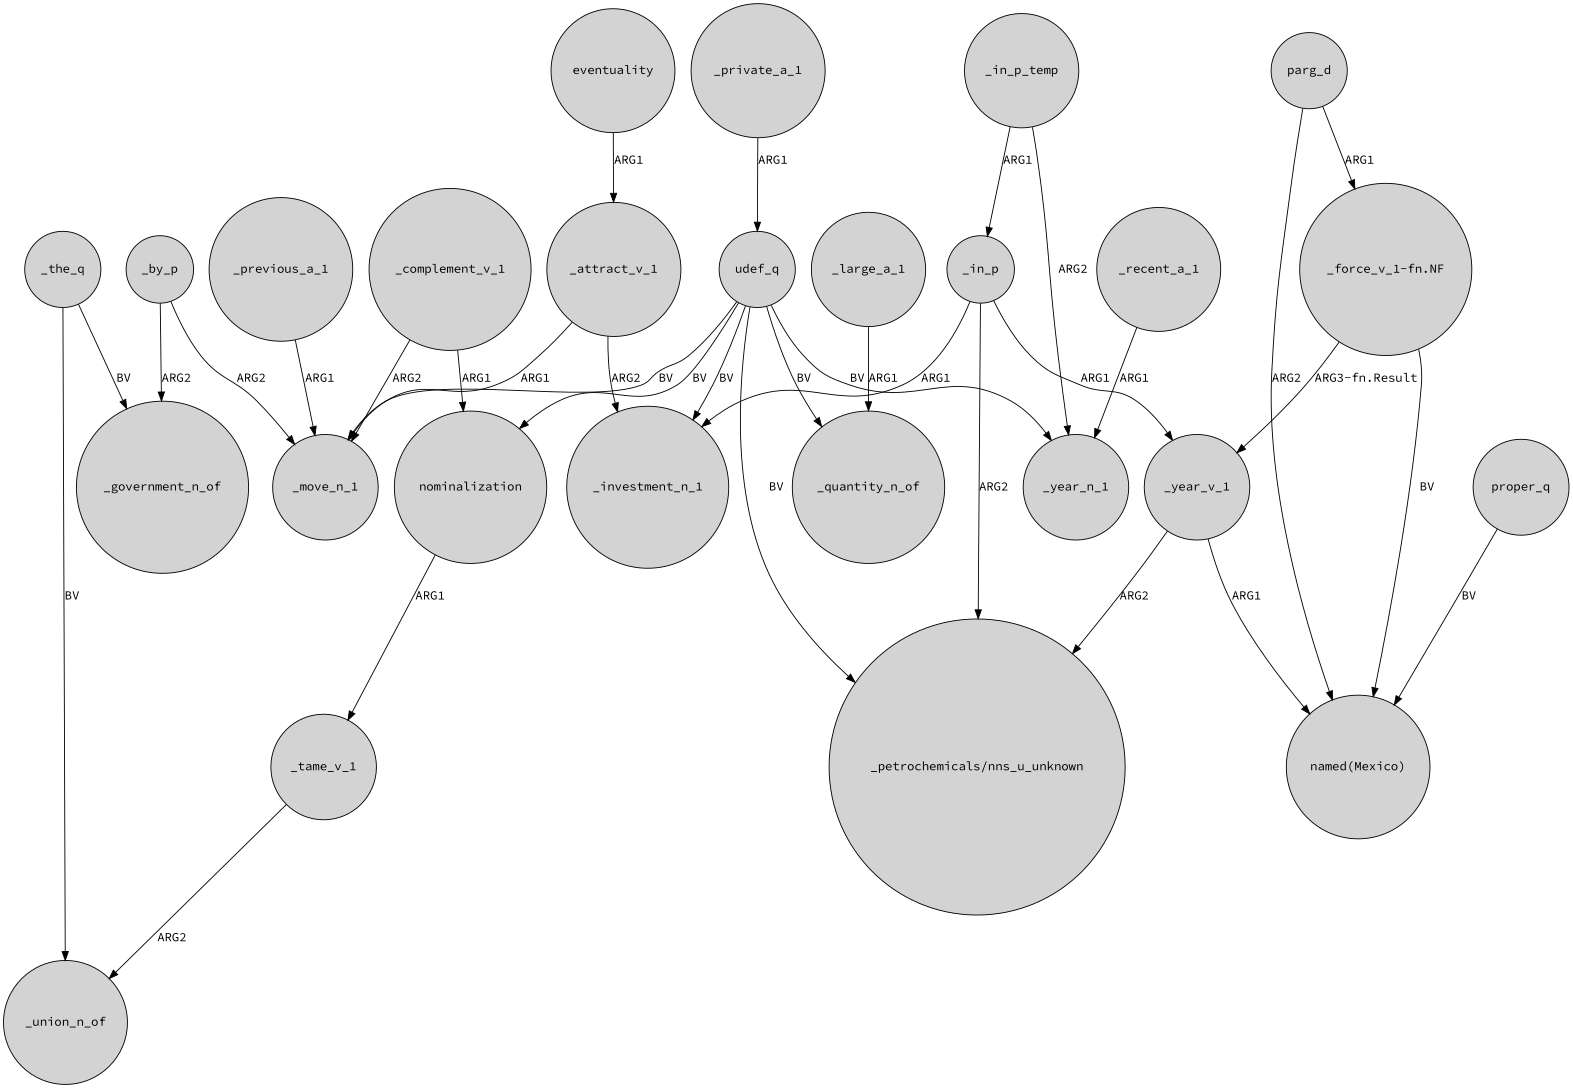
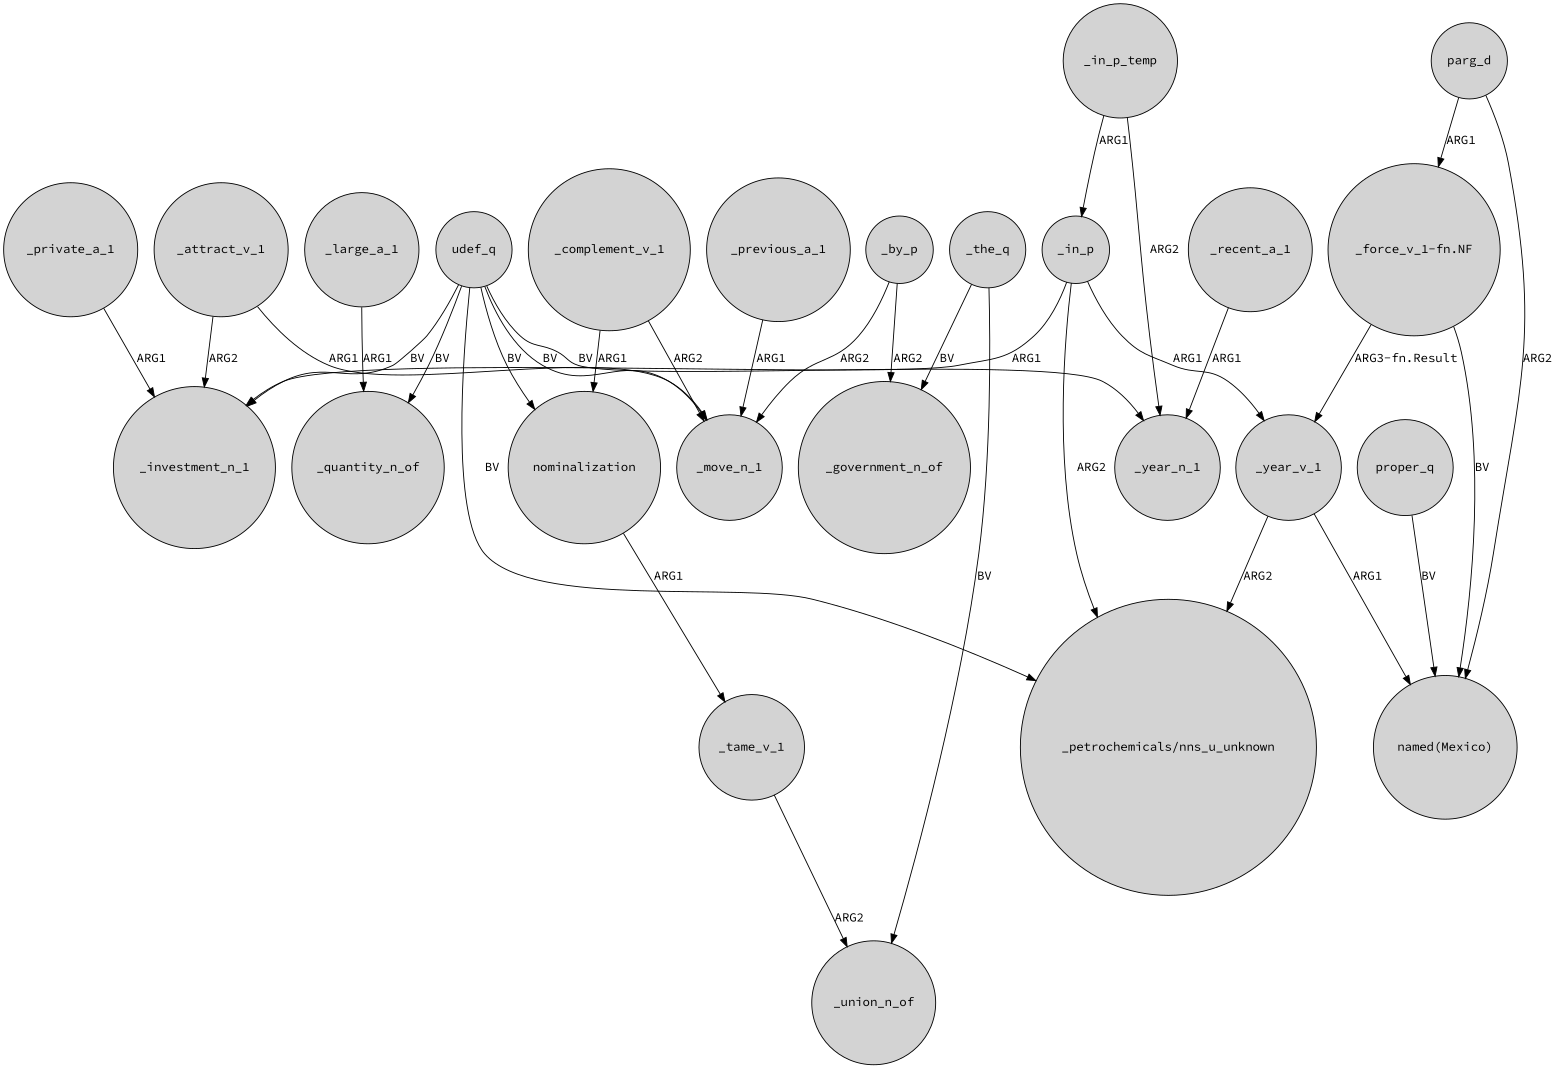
(613, 71) -> none
(758, 180) -> (127, 349)
